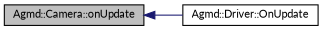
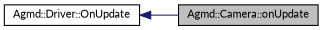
(169, 15) -> (165, 15)
